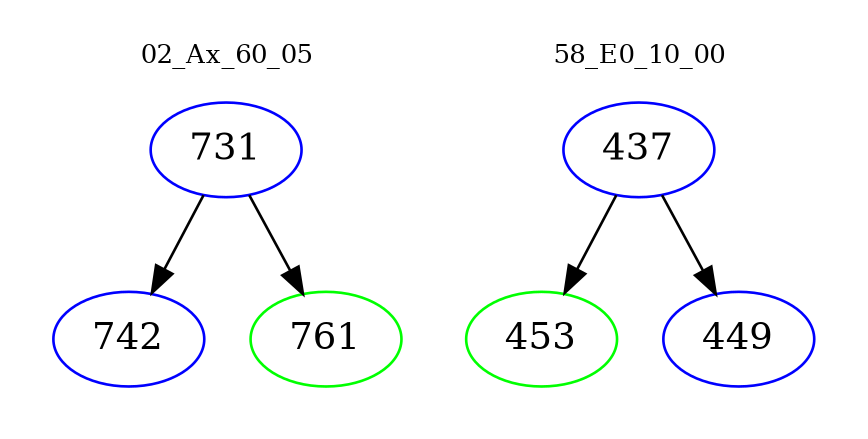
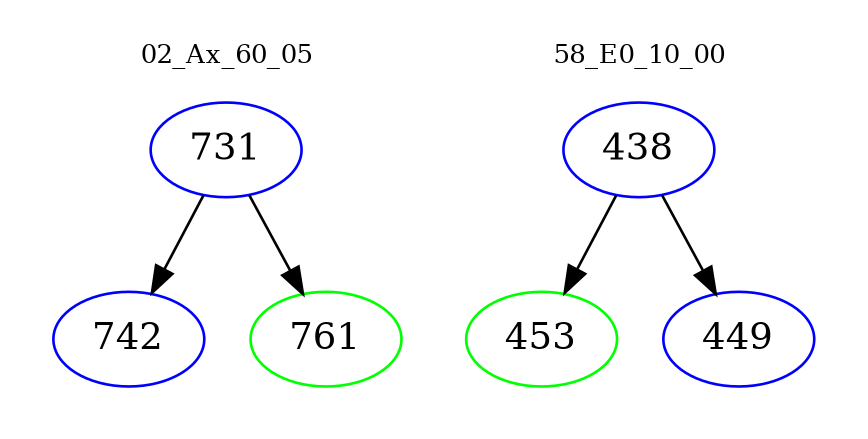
(639, 150) -> (639, 150)
